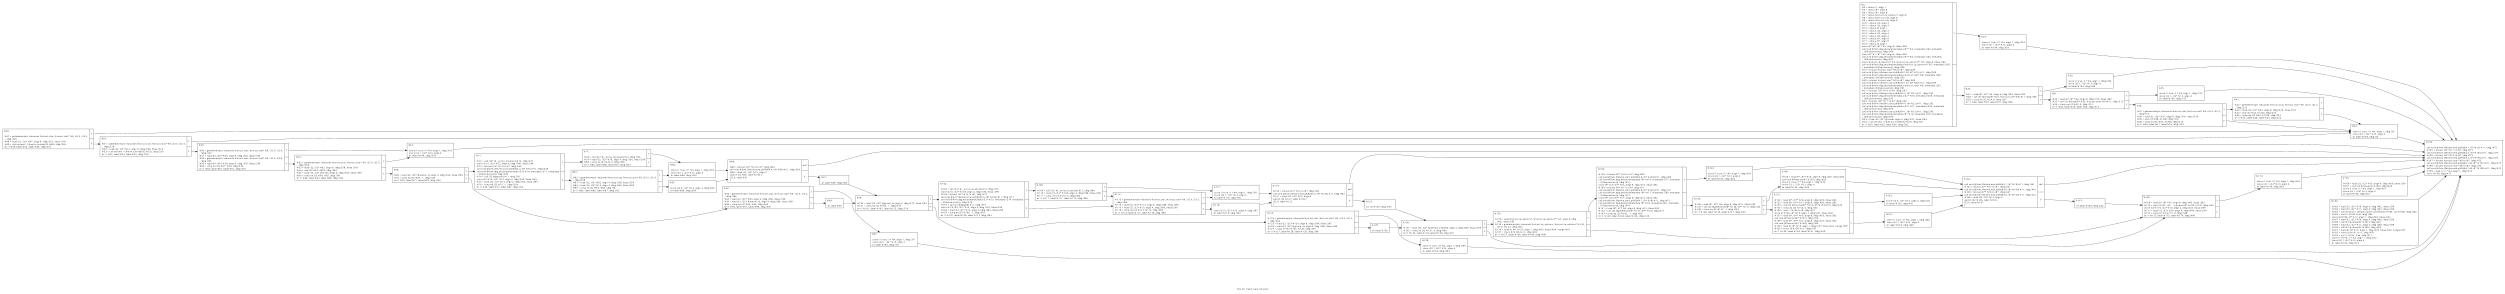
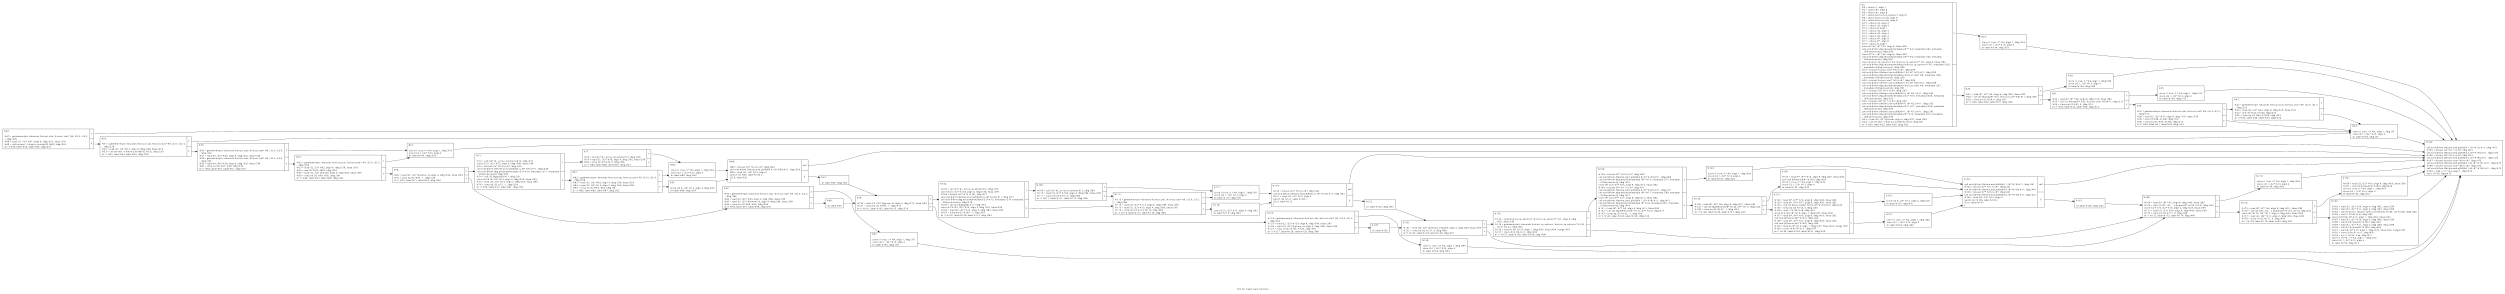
(1379, 207) -> (1380, 207)
none -> (2278, 212)
